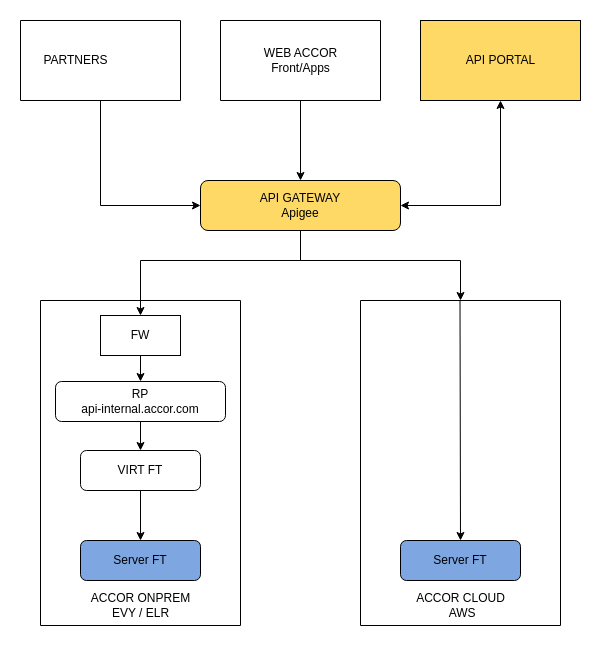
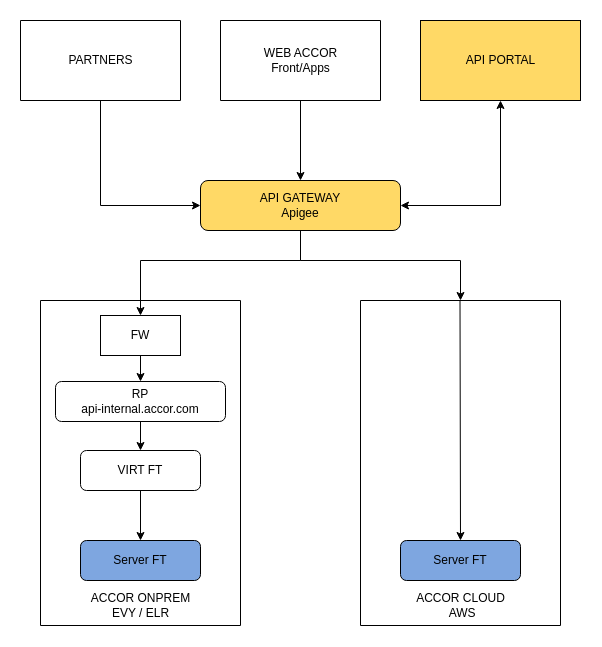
(76, 61) -> (101, 61)
